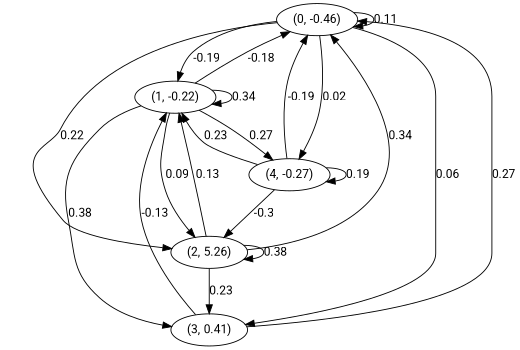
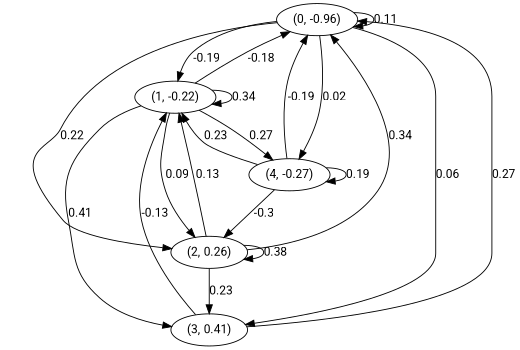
(317, 20) -> (317, 20)
(80, 214) -> (80, 214)
(209, 252) -> (209, 252)
